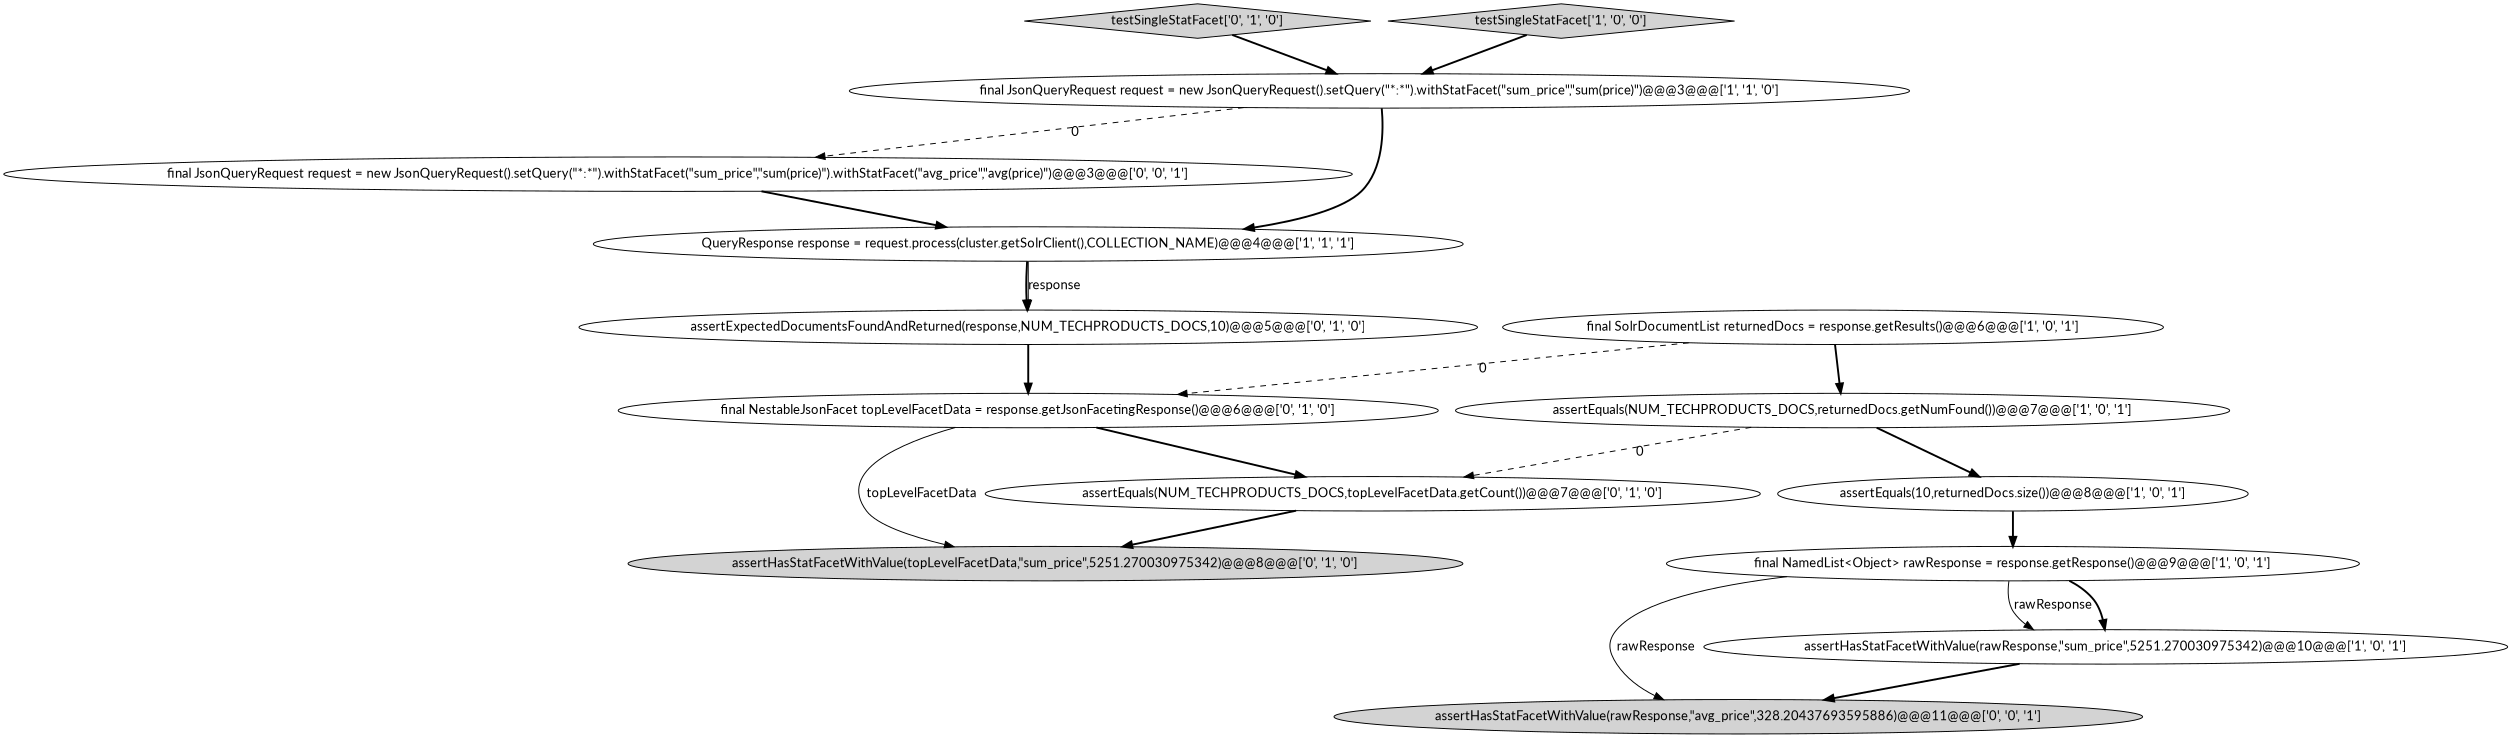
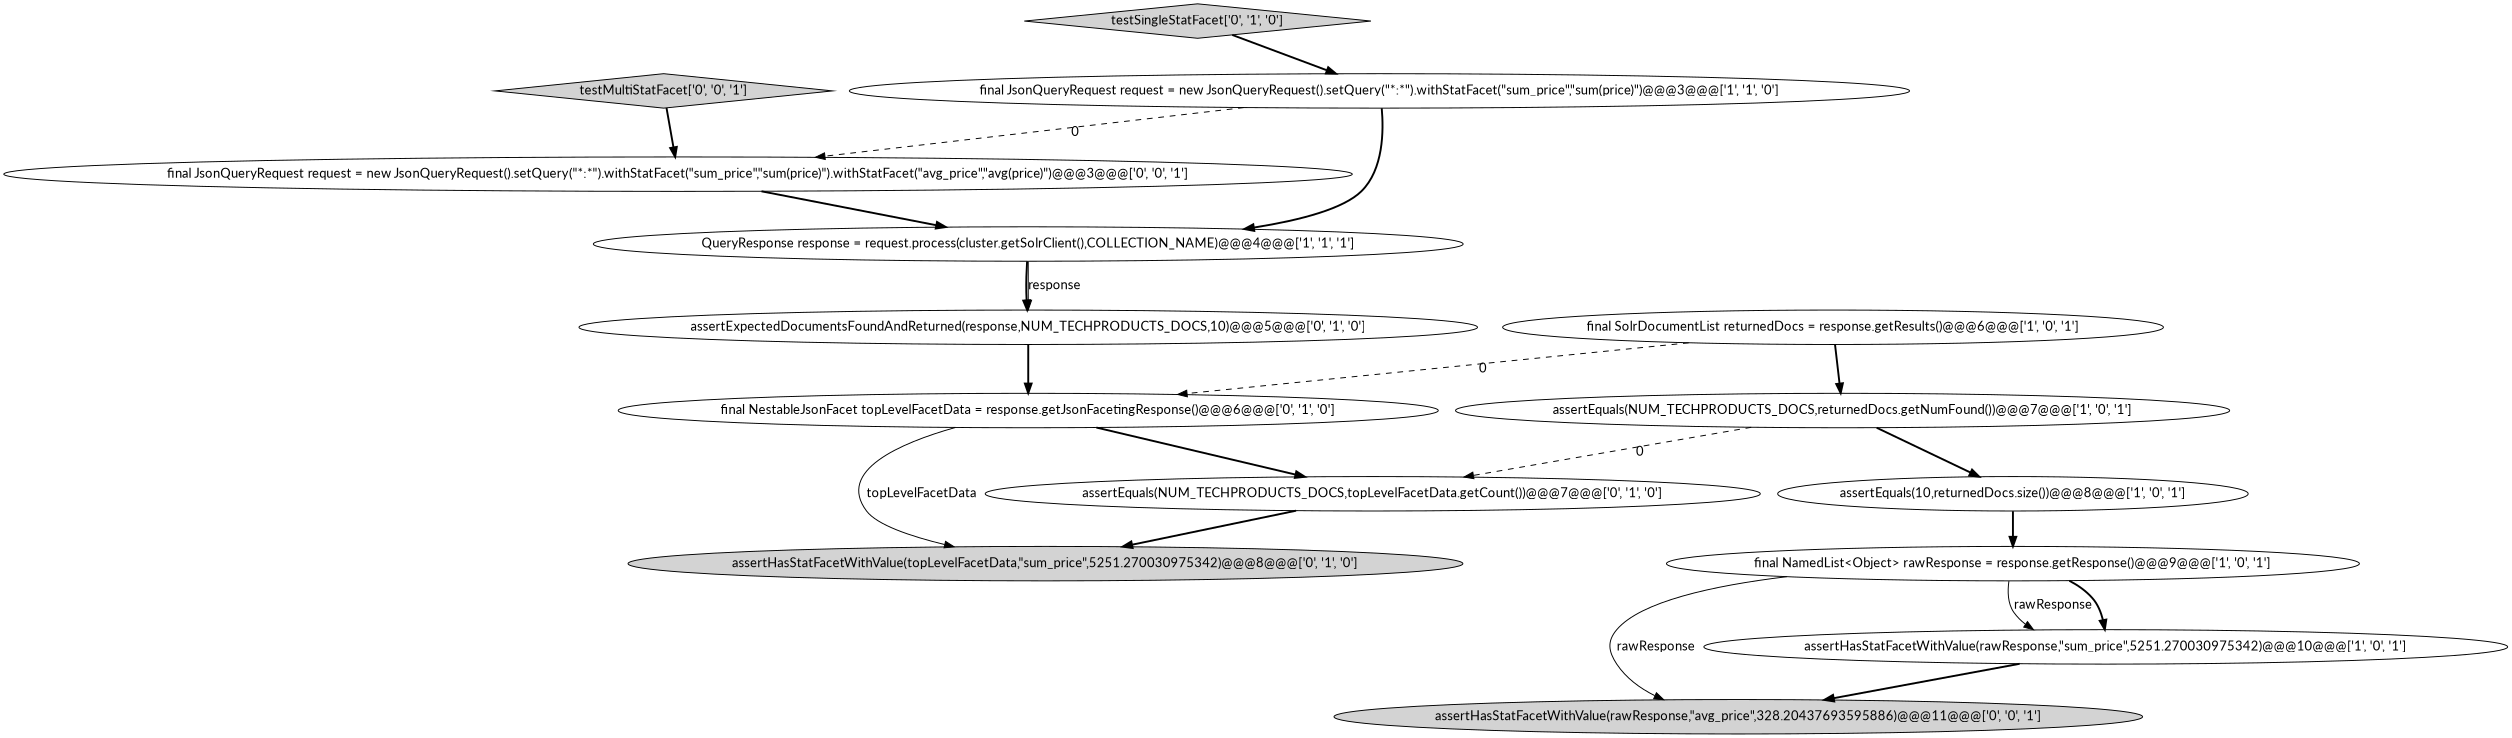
(1561, 21) -> none
none -> (664, 91)
